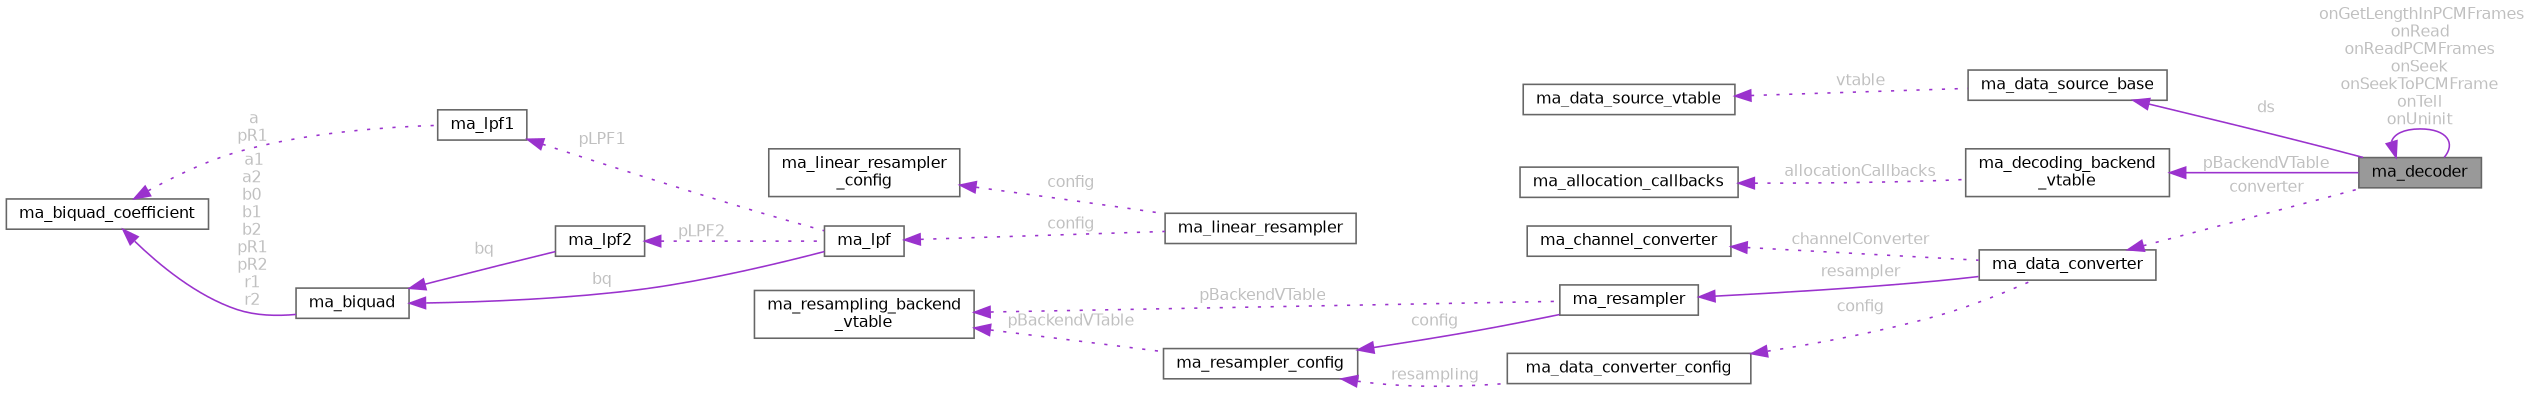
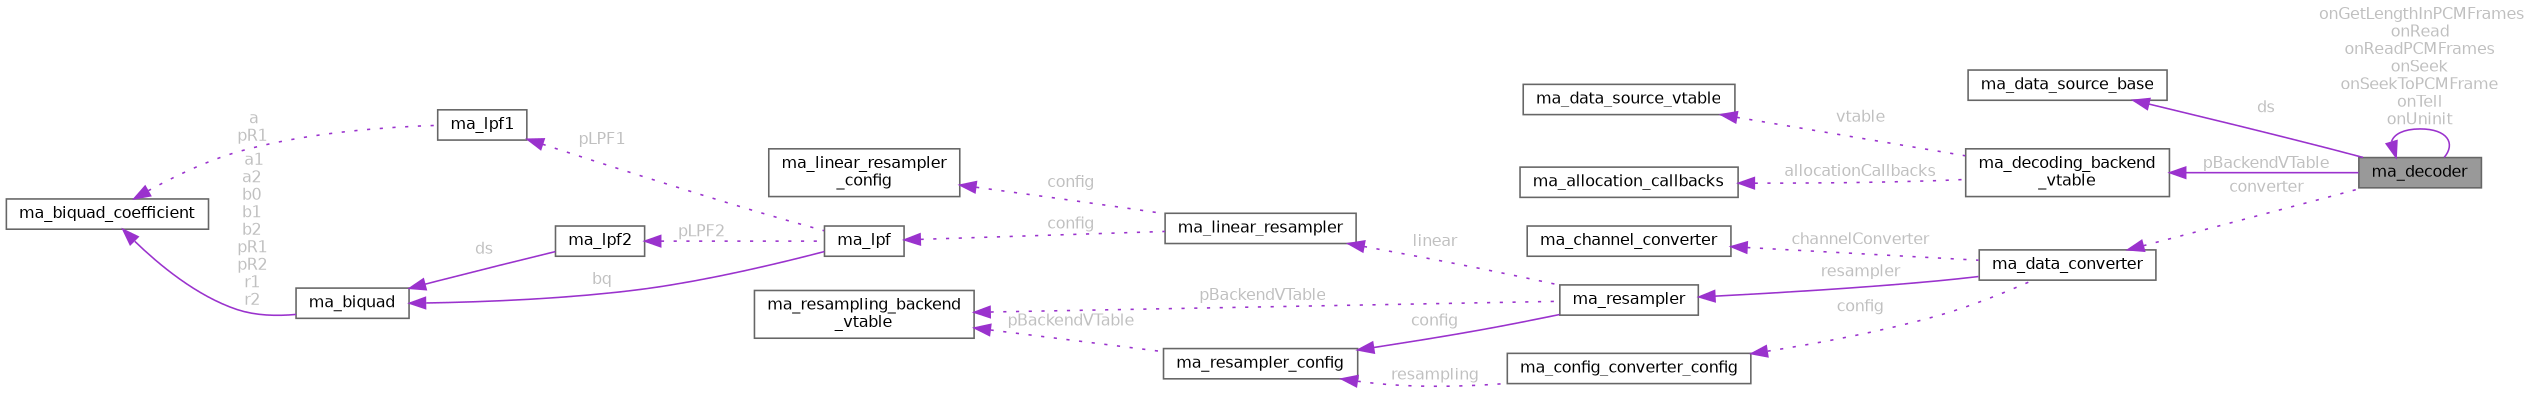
(1859, 92) -> (1851, 137)
(482, 250) -> (482, 250)
none -> (1462, 265)
(1629, 368) -> (1629, 368)
